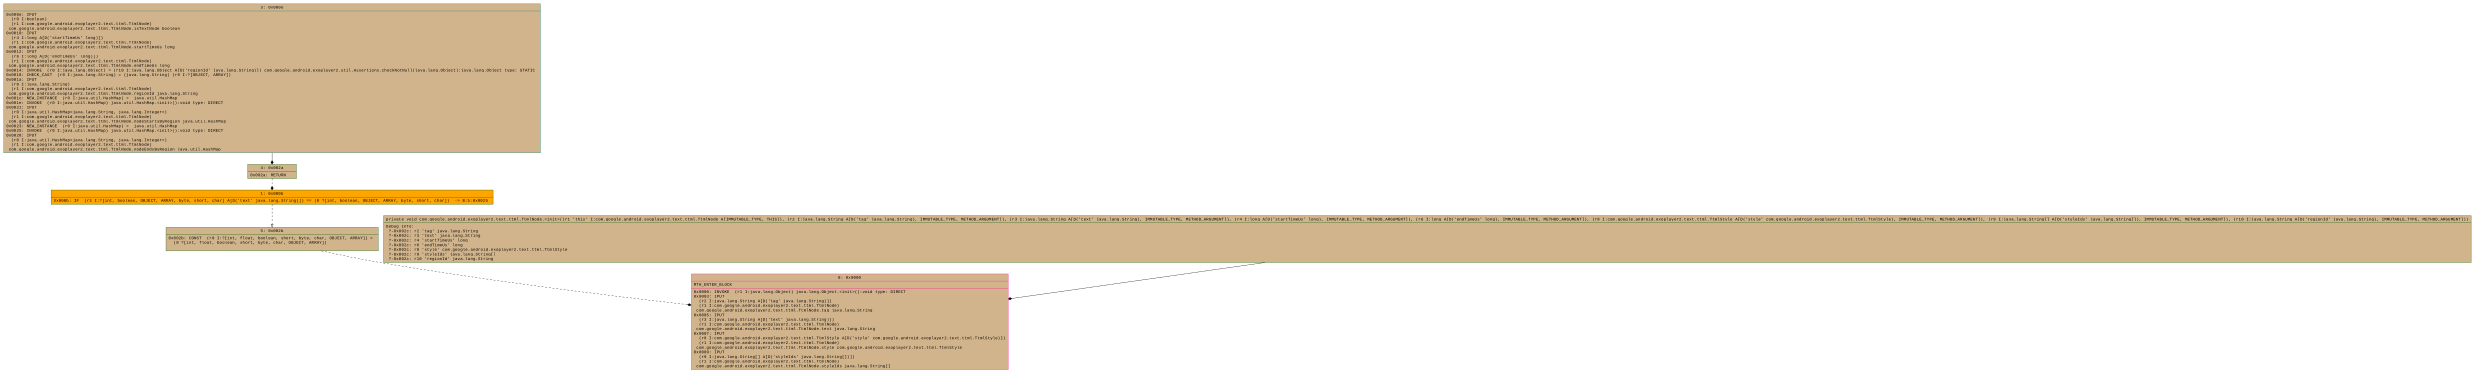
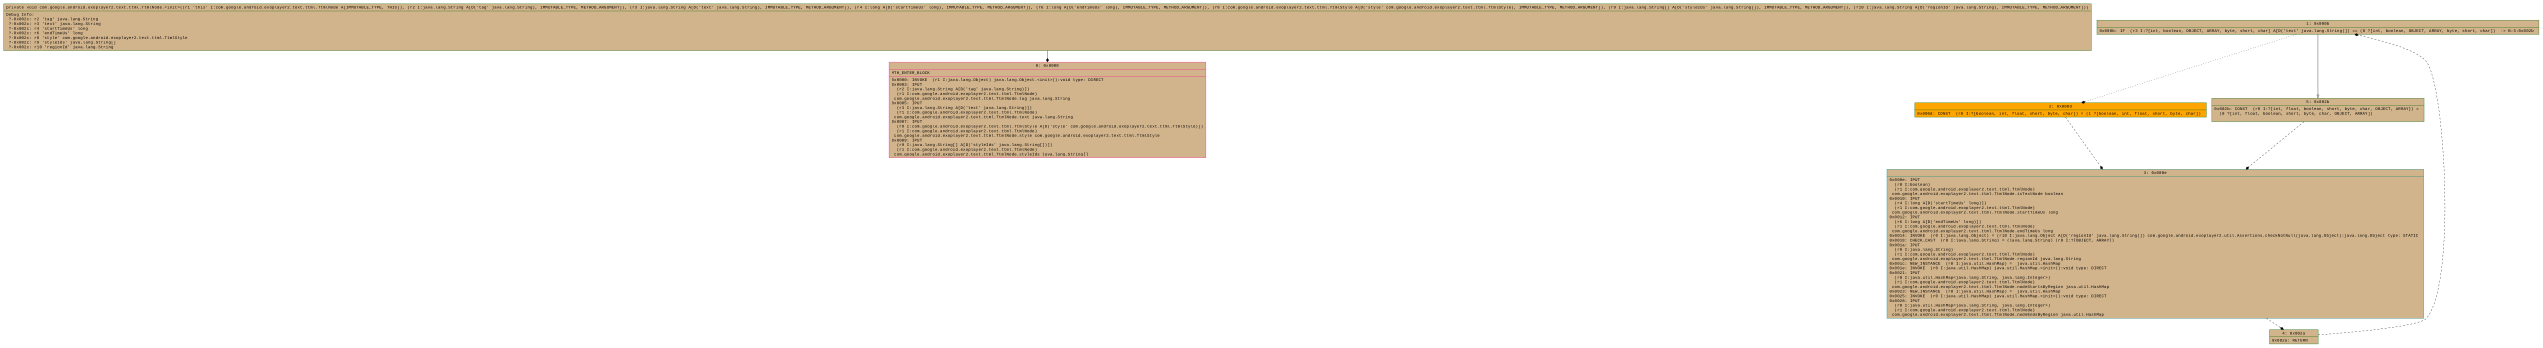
none -> (2061, 110)
(272, 157) -> (2273, 323)
(272, 197) -> (2318, 27)
(272, 214) -> (2318, 65)
(504, 281) -> (2276, 144)
